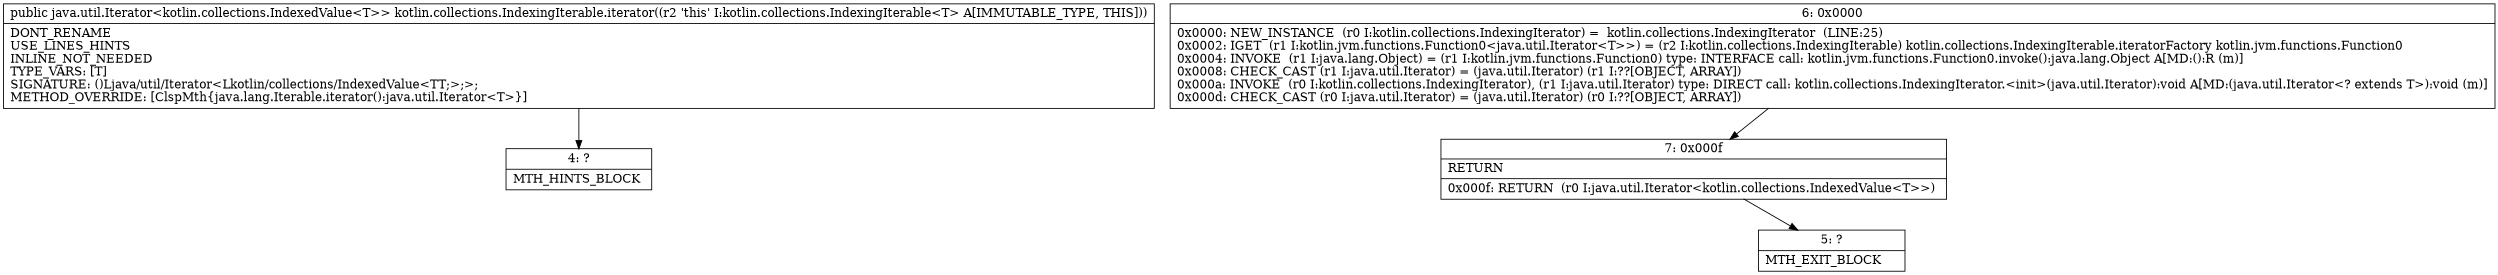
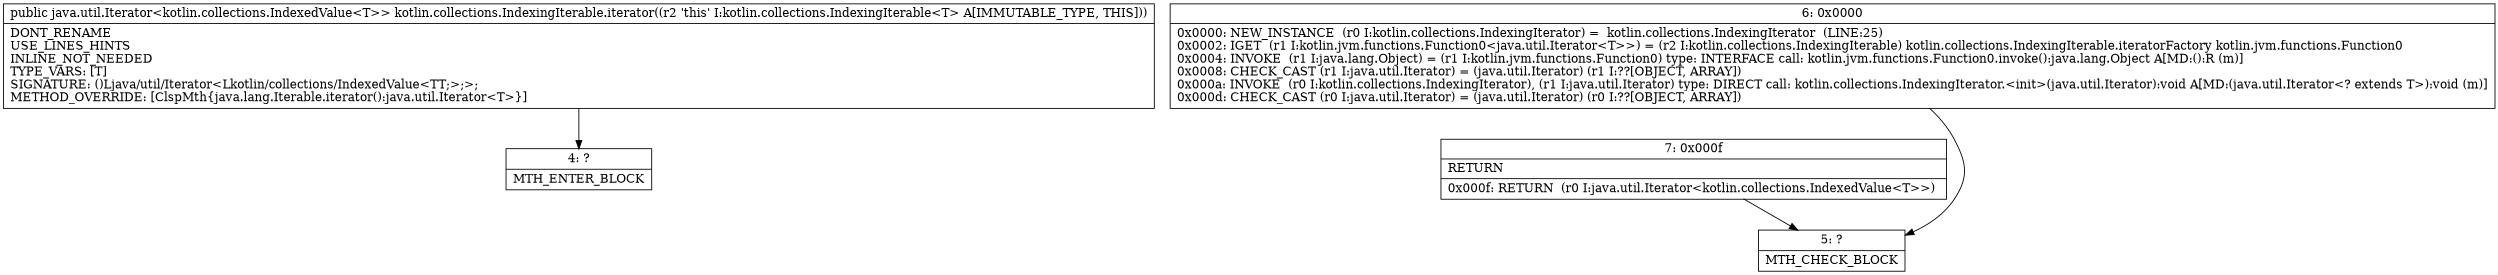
(1753, 121) -> (1964, 176)
(577, 179) -> (579, 179)
(1824, 261) -> (1832, 261)
